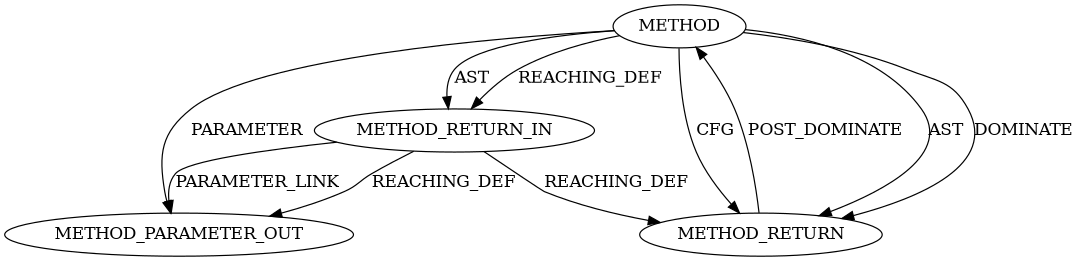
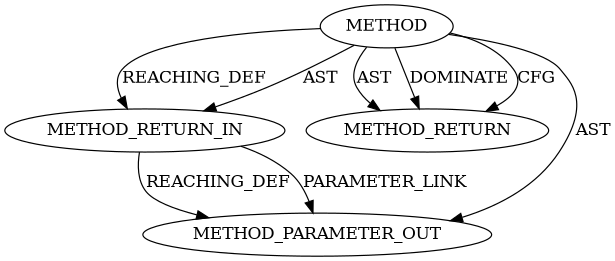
(247, 130) -> (593, 130)
(742, 131) -> none
(561, 198) -> none
